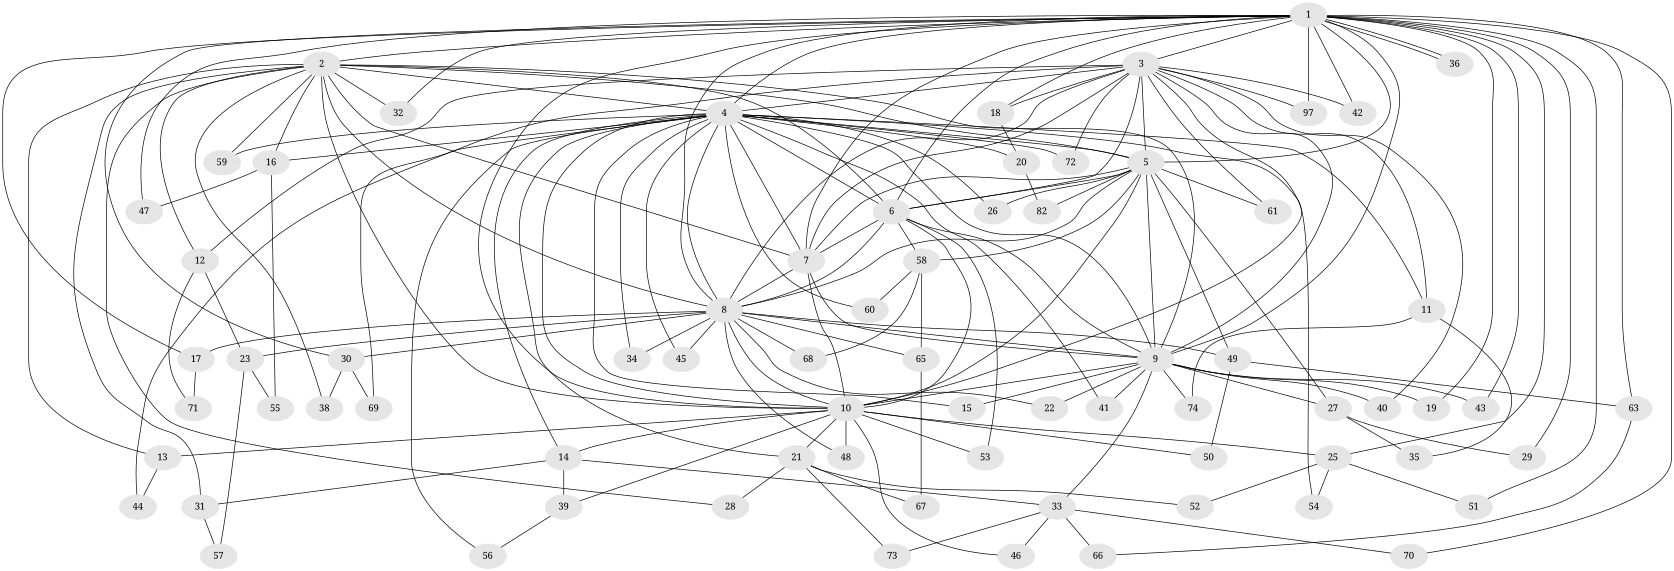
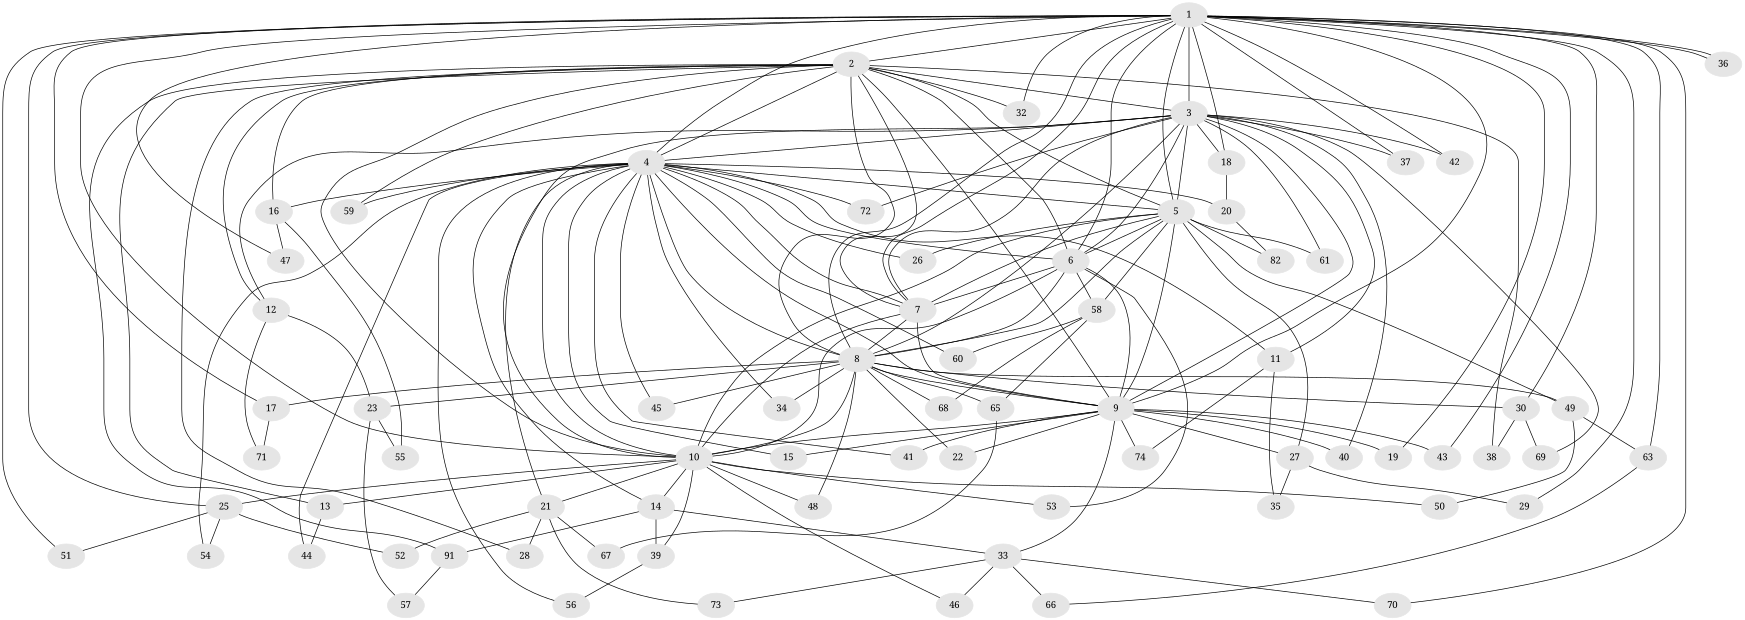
none -> (1020, 89)
(1309, 113) -> (1406, 163)
(200, 507) -> (450, 556)
